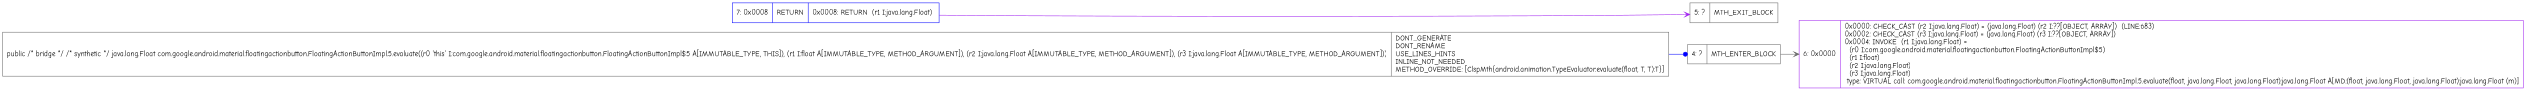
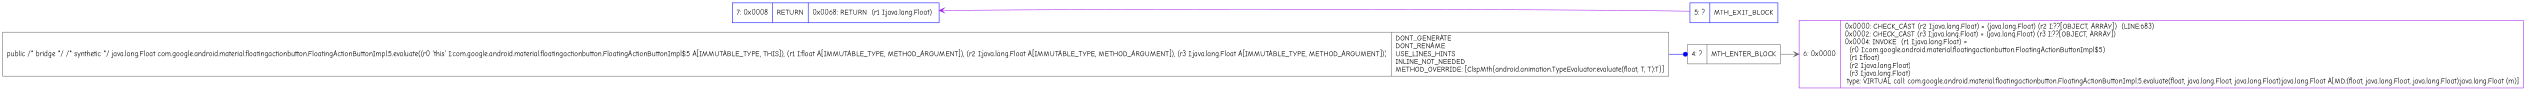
(874, 13) -> (873, 13)
(1734, 13) -> (1734, 13)
(1312, 16) -> (1317, 9)
